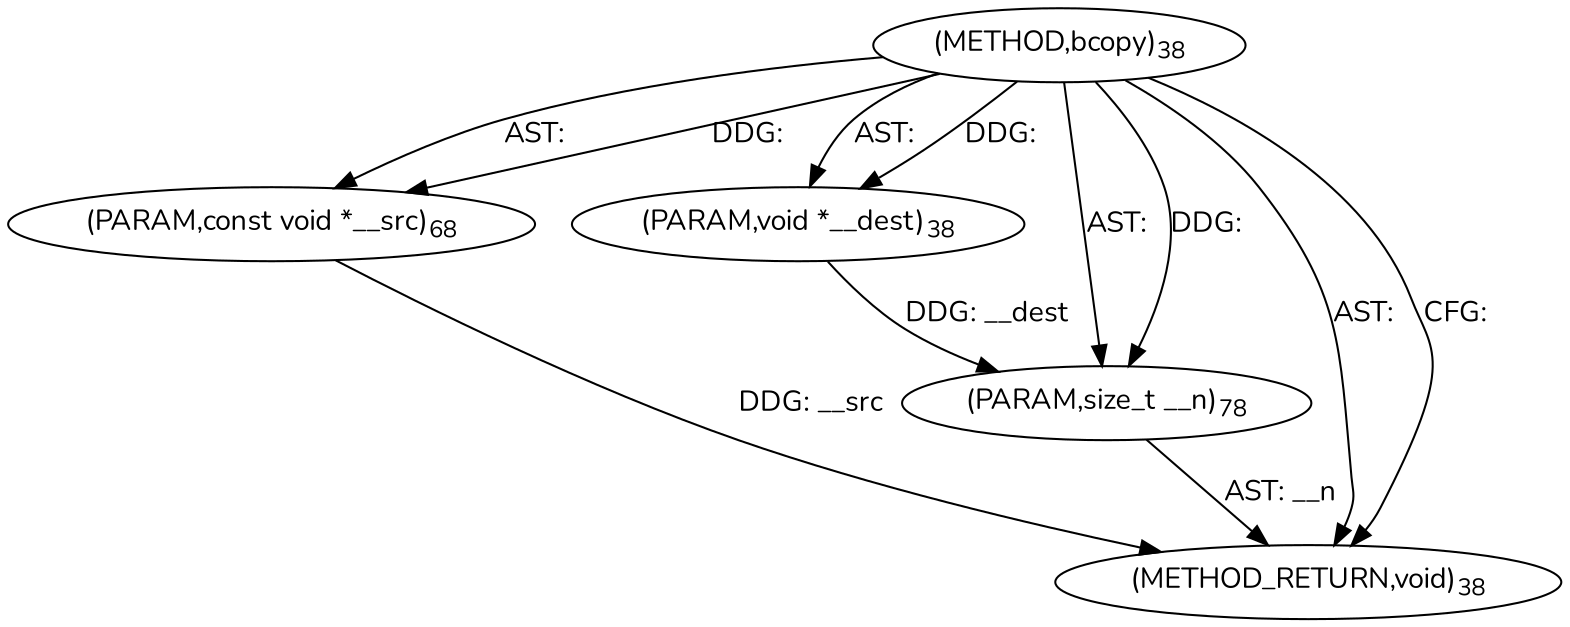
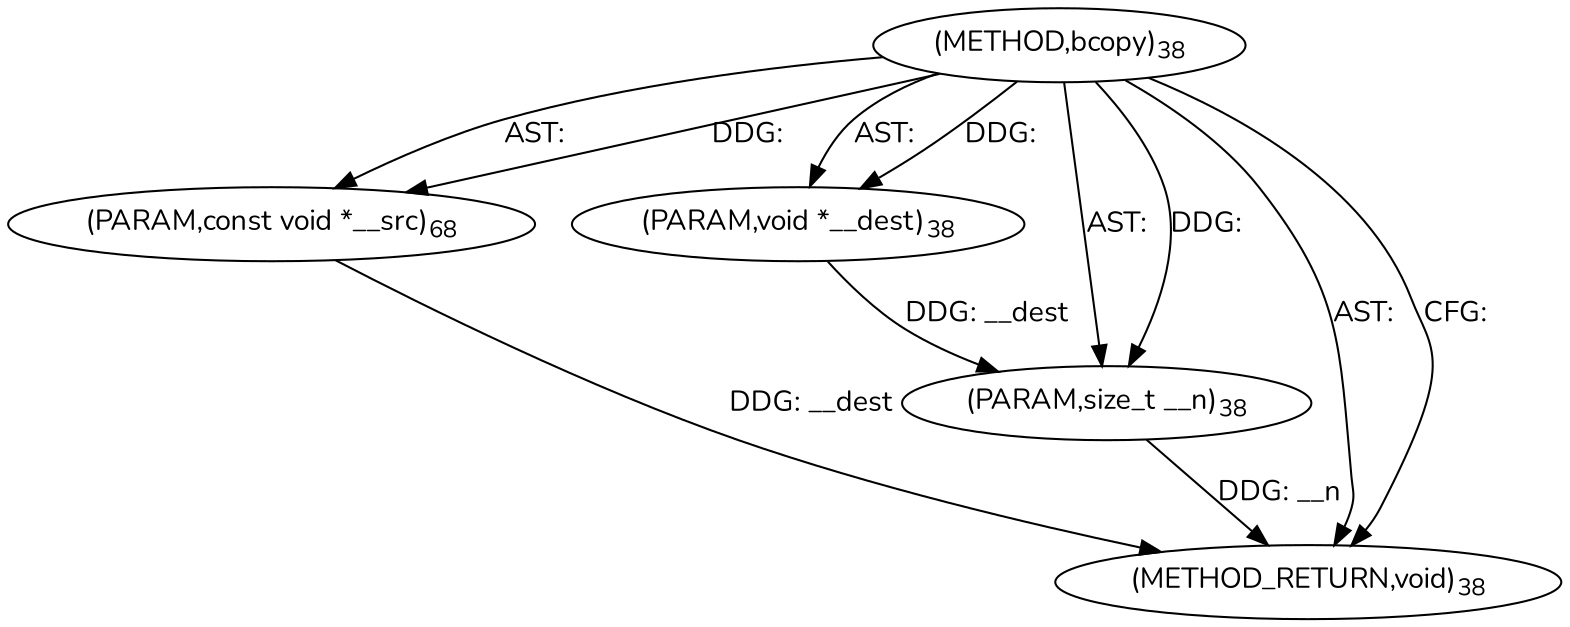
(1233, 400) -> (1233, 400)
(812, 403) -> (812, 403)
(1281, 493) -> (1281, 493)
